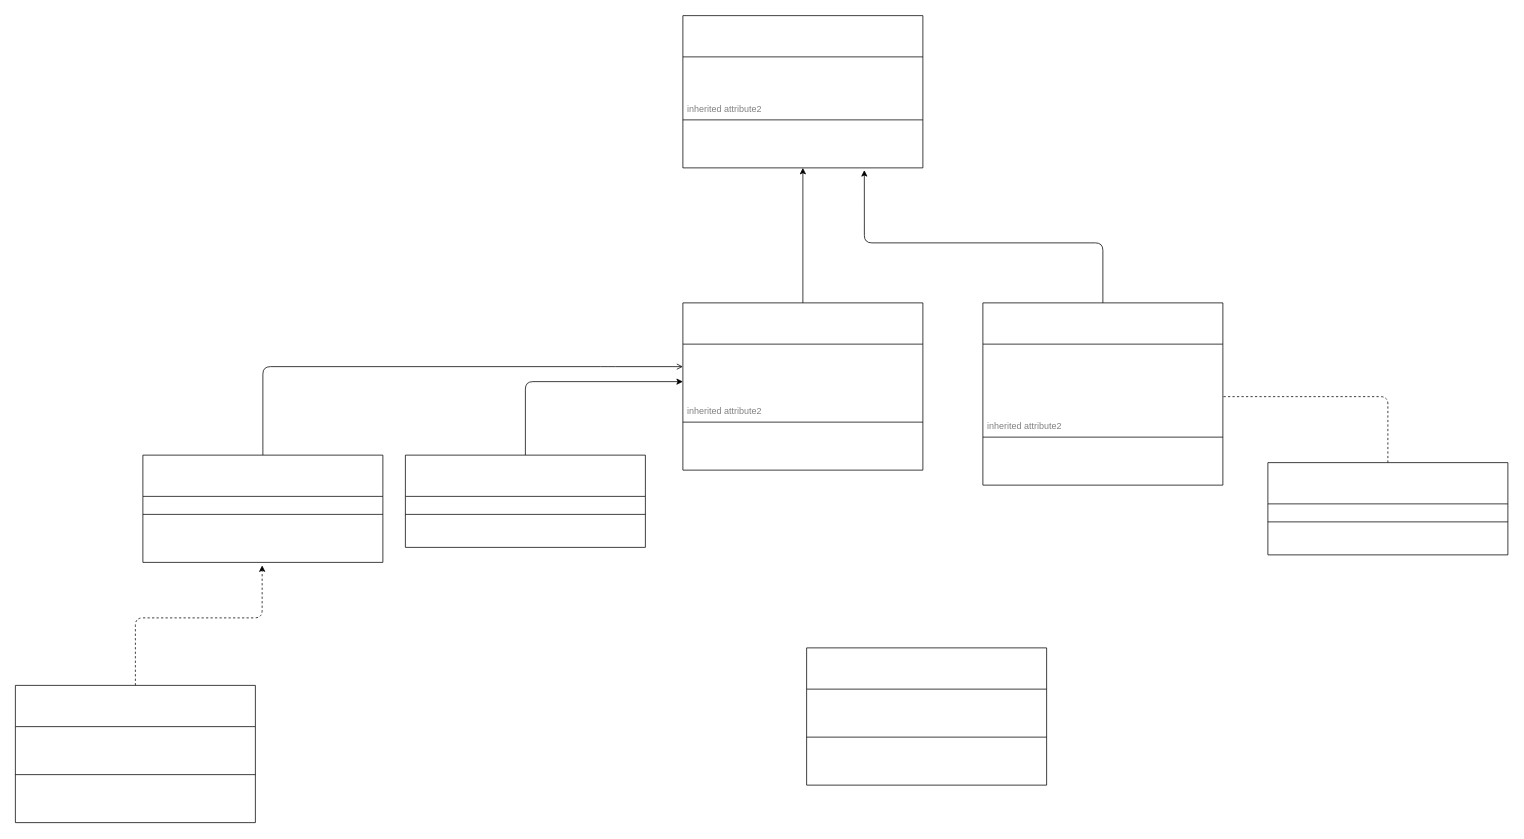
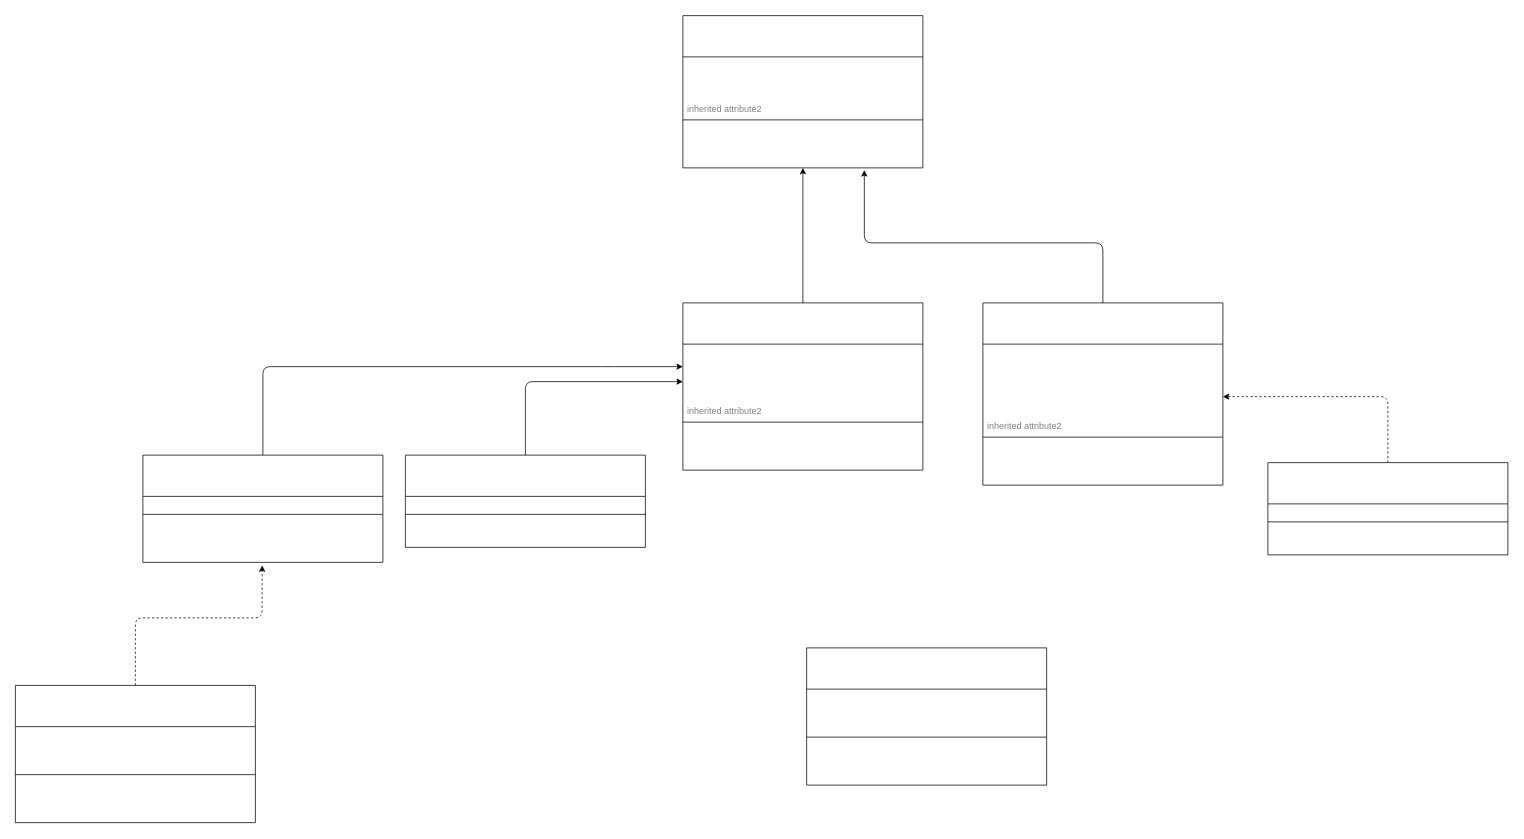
(677, 366) -> (676, 366)
(1227, 396) -> (1229, 396)
